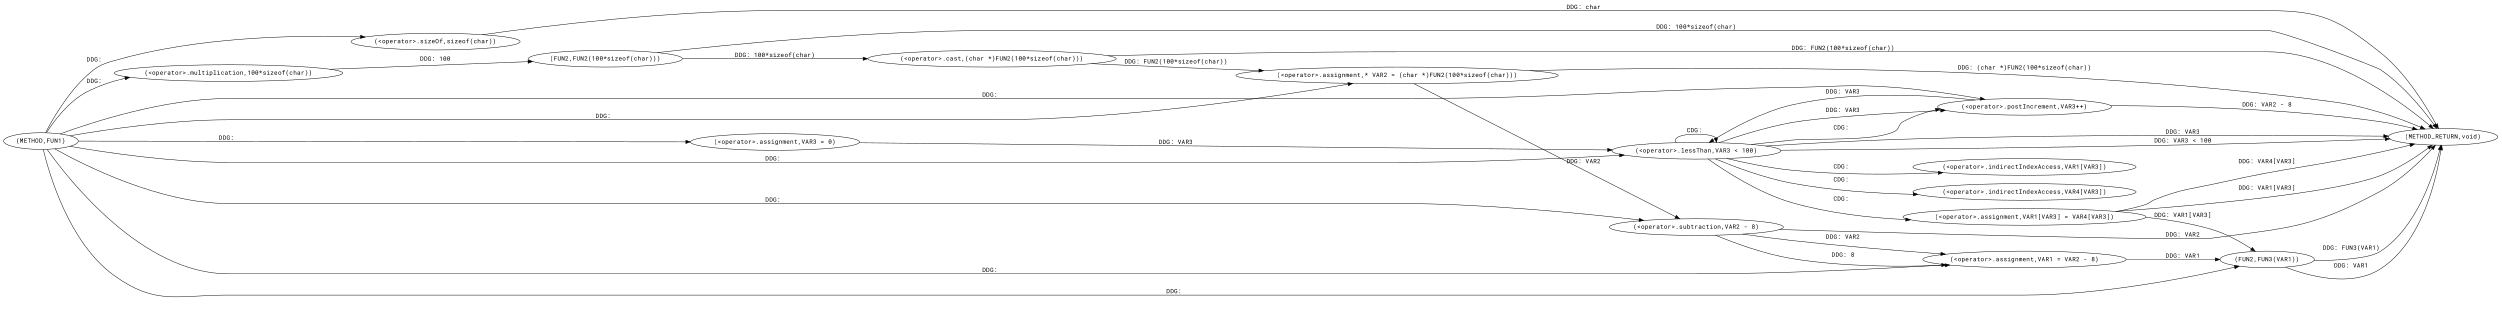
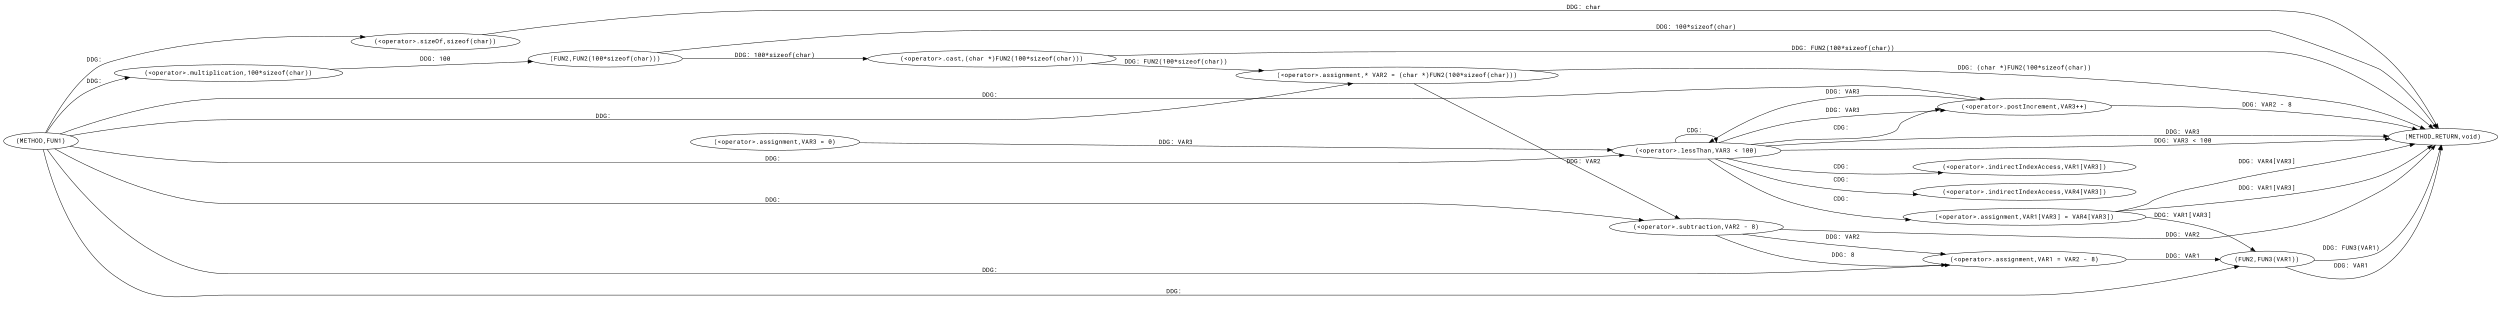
(382, 141) -> none
